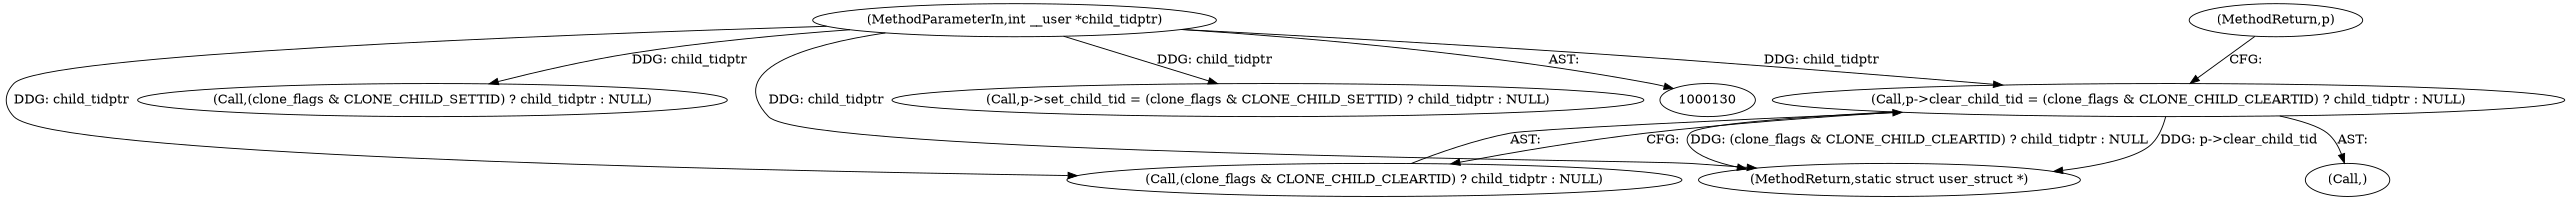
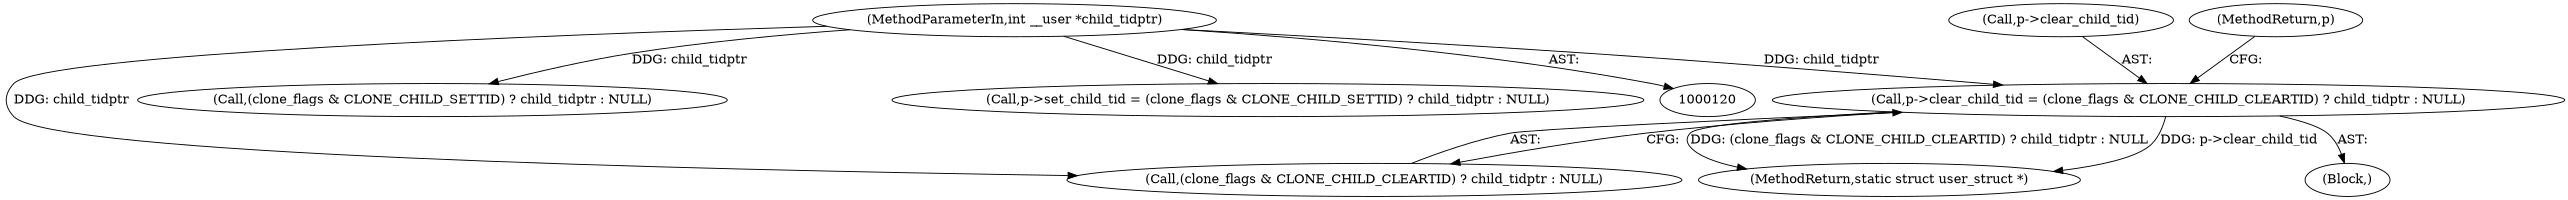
none -> (2061, 20)
(1708, 100) -> (1708, 100)
(1167, 151) -> none
(2348, 180) -> (2348, 180)
